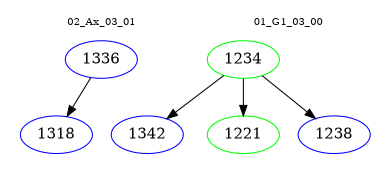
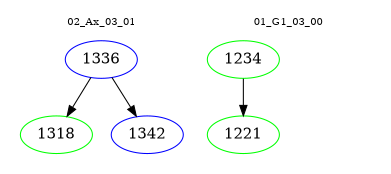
(206, 89) -> (121, 92)
(56, 135) -> (56, 135)
(334, 135) -> none
